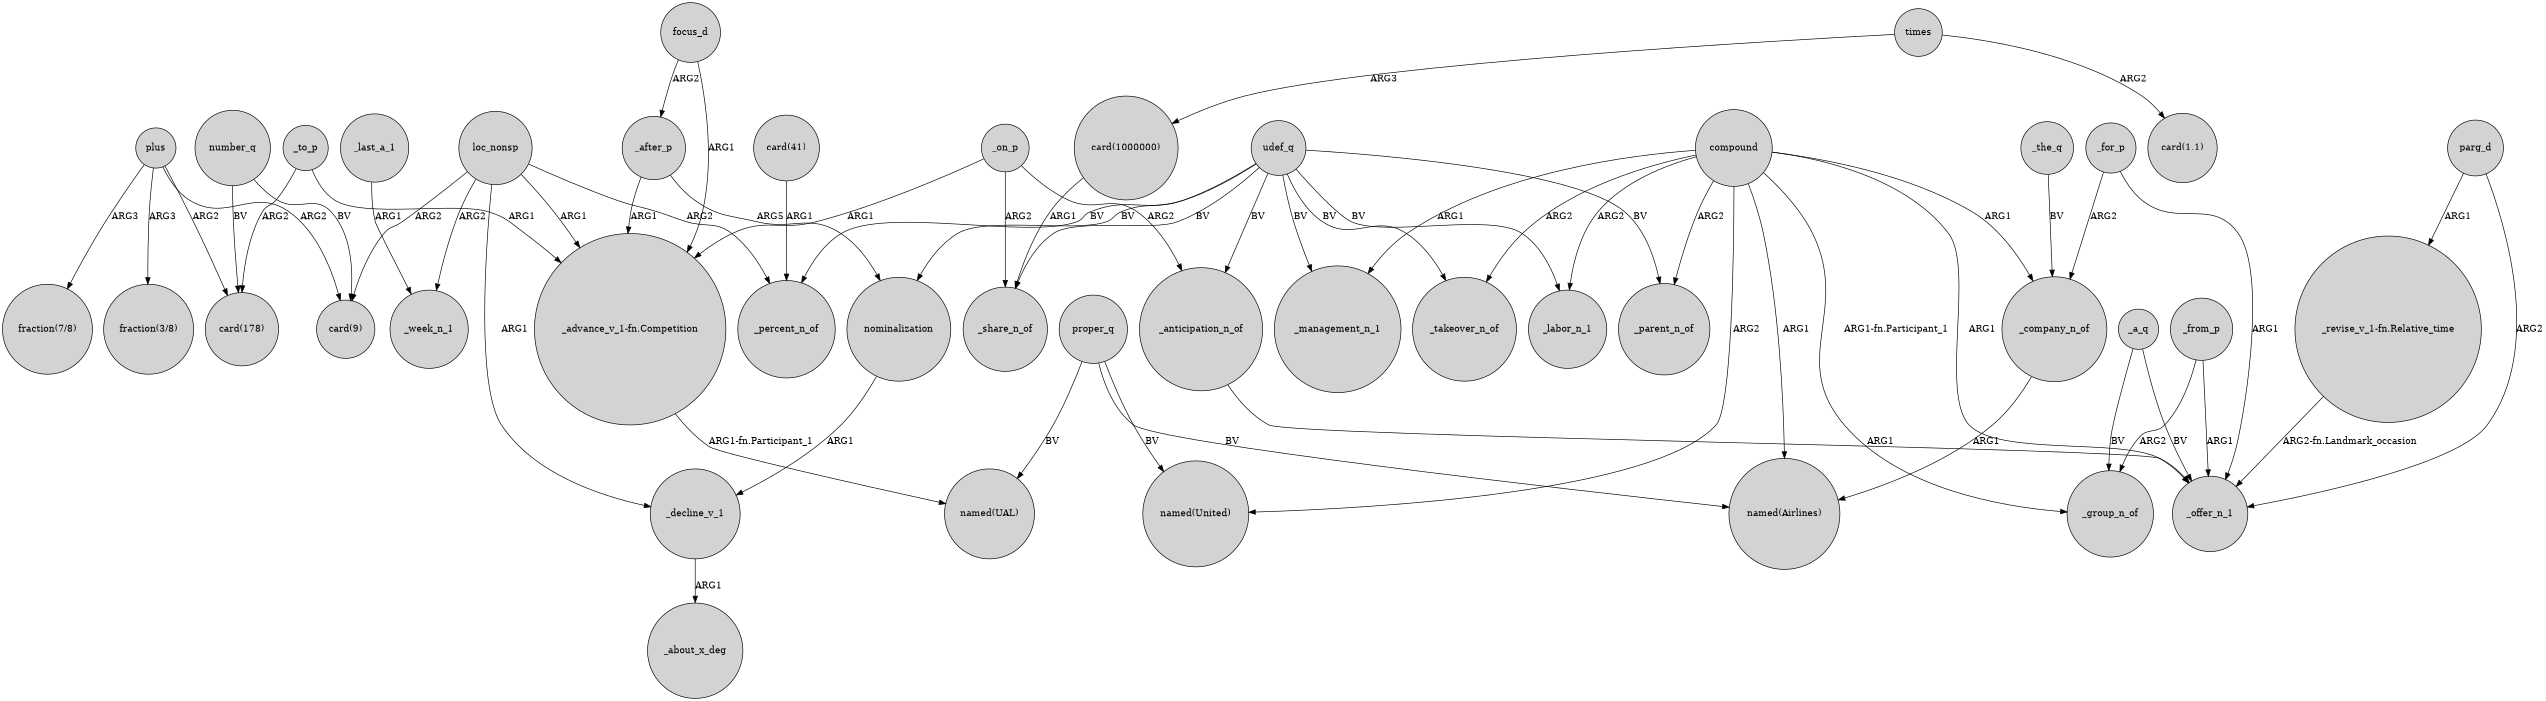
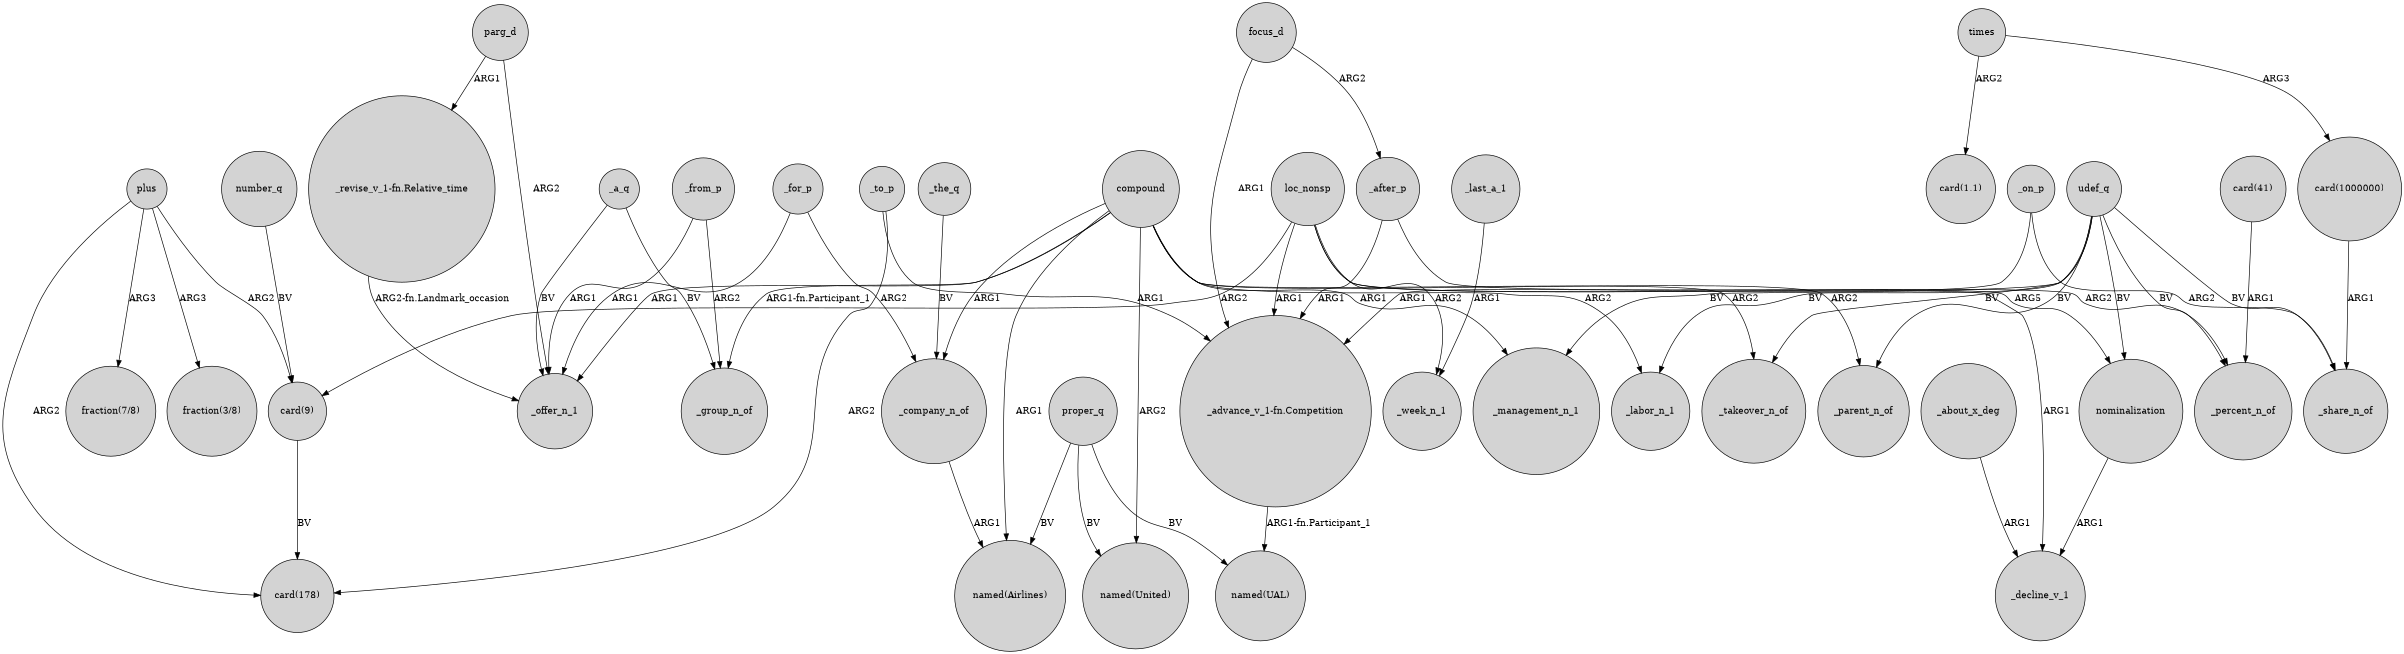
(234, 236) -> (297, 496)
(1201, 329) -> none
(695, 577) -> (1995, 505)
